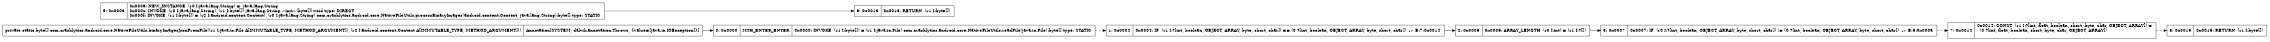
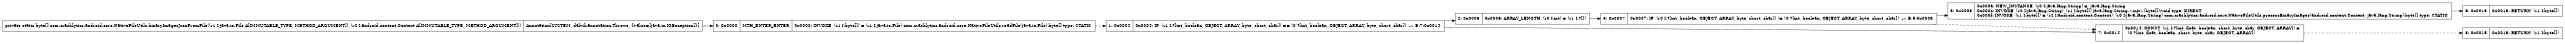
none -> (1941, 16)
none -> (1769, 30)
